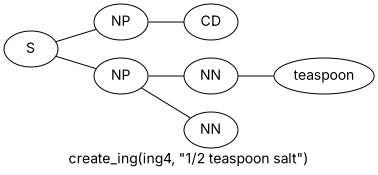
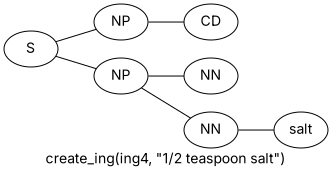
(324, 76) -> none
none -> (301, 130)
